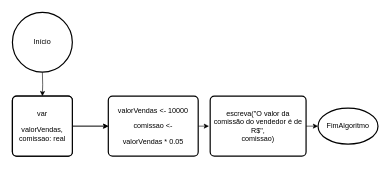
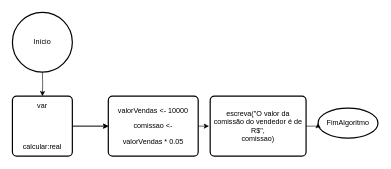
(42, 126) -> none
(348, 126) -> (348, 123)
